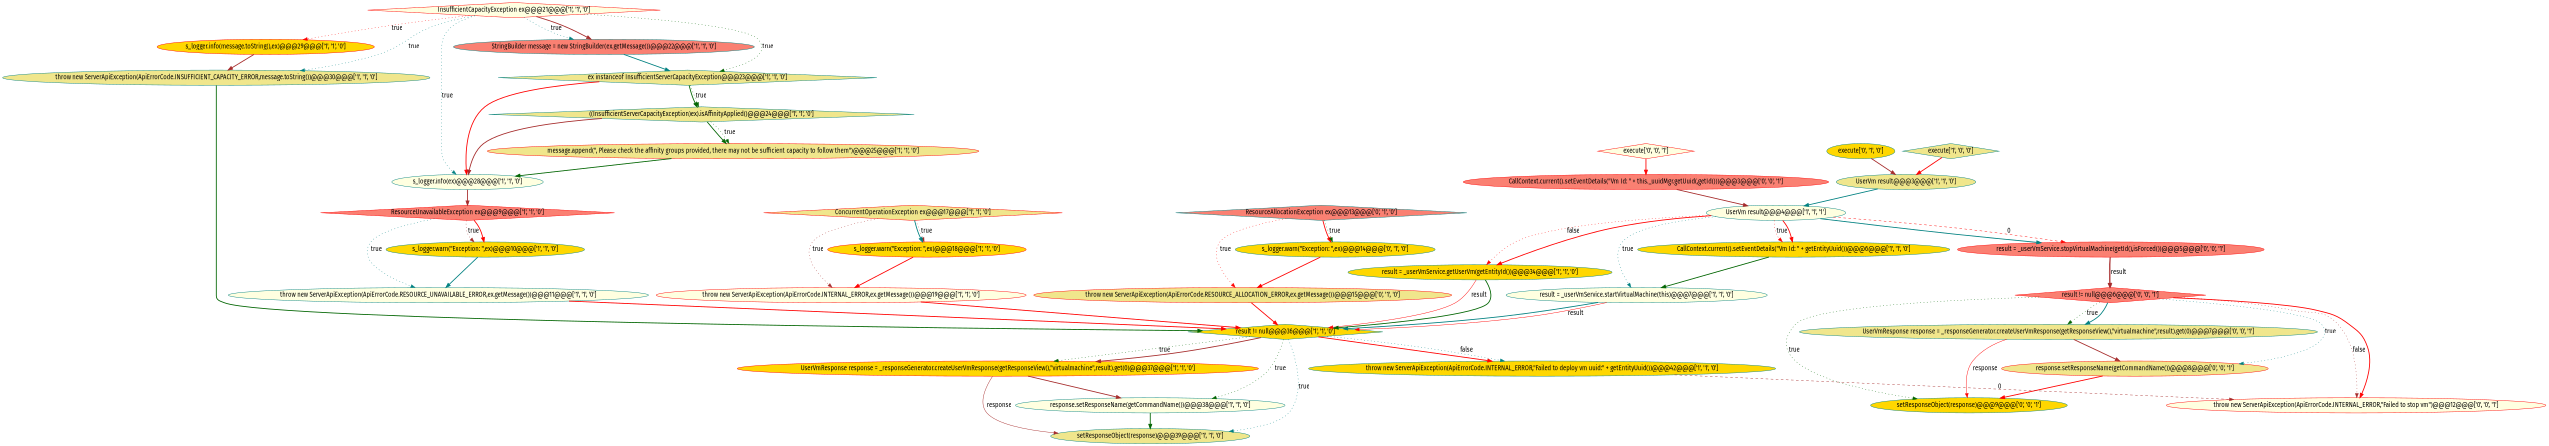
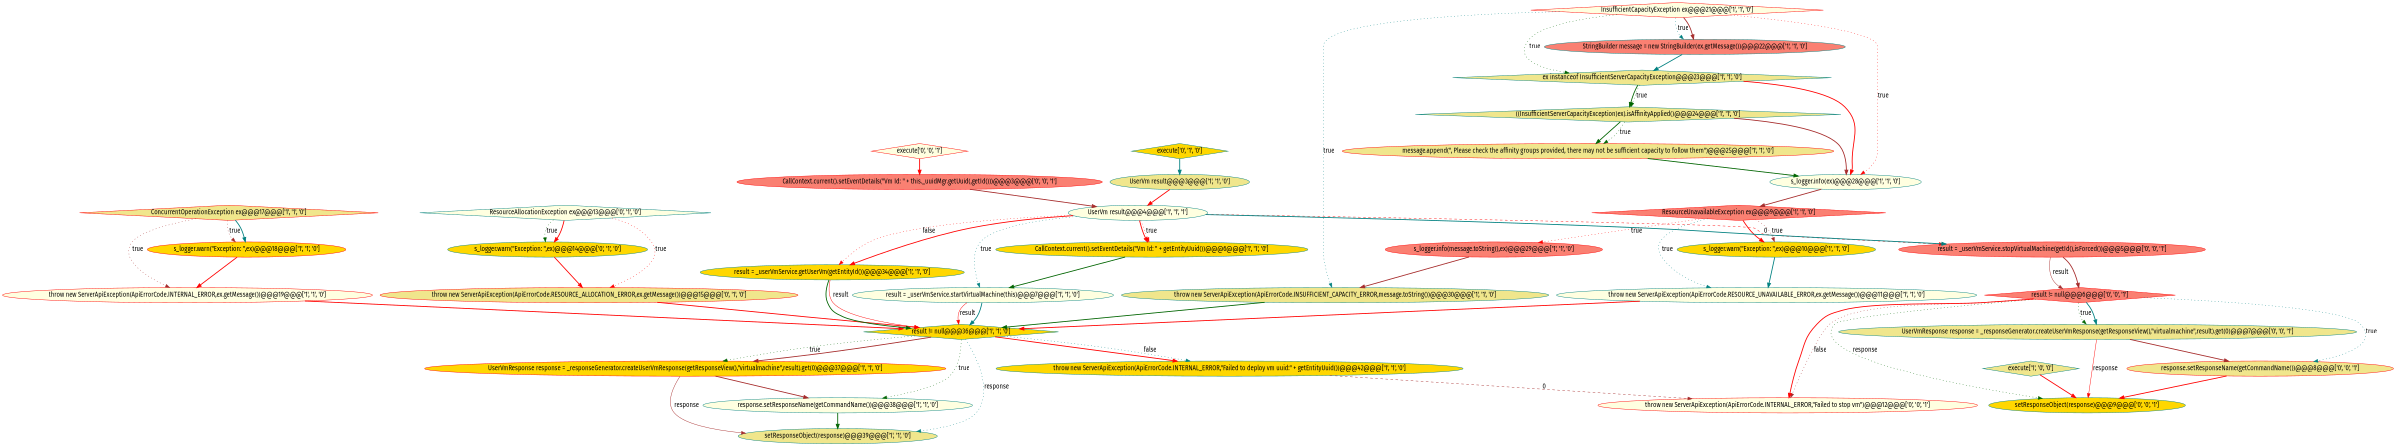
(388, 26) -> (1623, 230)
(266, 47) -> (1494, 250)
(442, 86) -> (1870, 39)
(1861, 151) -> (1180, 151)
(1881, 165) -> (1180, 164)
(1931, 165) -> (2056, 385)
(1843, 197) -> (1161, 196)
(1321, 213) -> (565, 213)
(1794, 350) -> (1865, 350)
(1304, 387) -> (997, 387)
